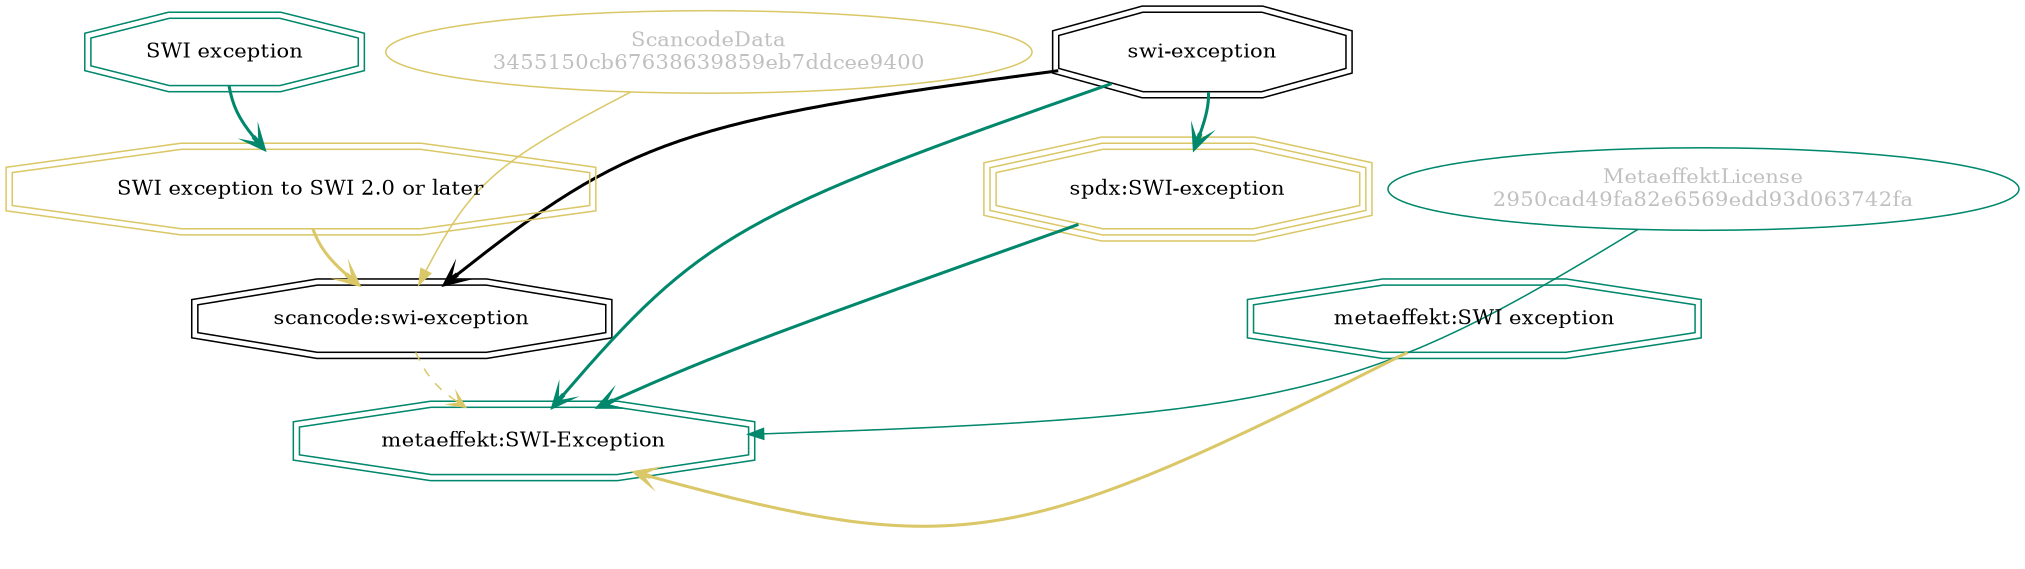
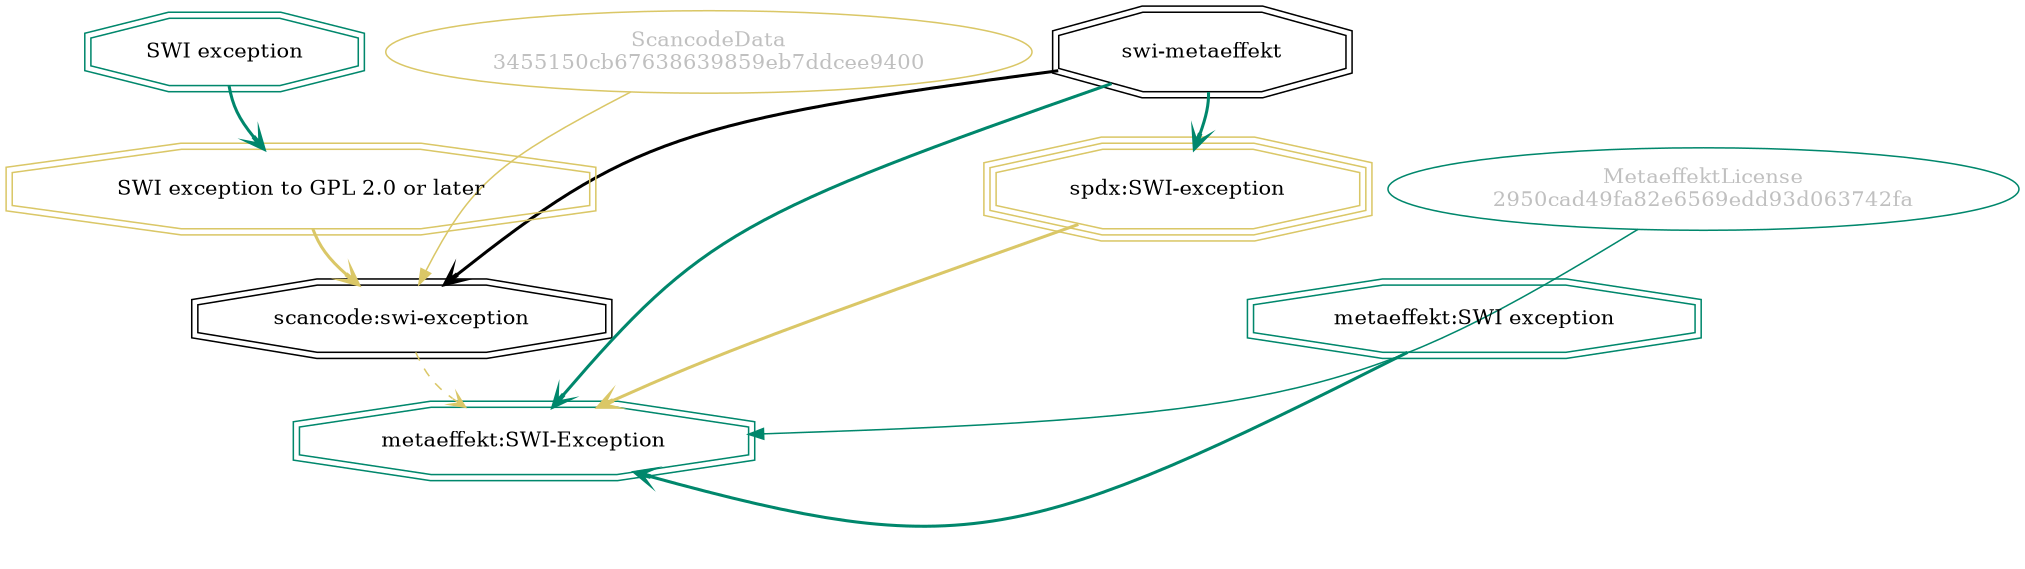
(1202, 52) -> (1202, 52)
(301, 189) -> (301, 189)
(844, 309) -> (844, 309)
(1042, 510) -> (1042, 510)
